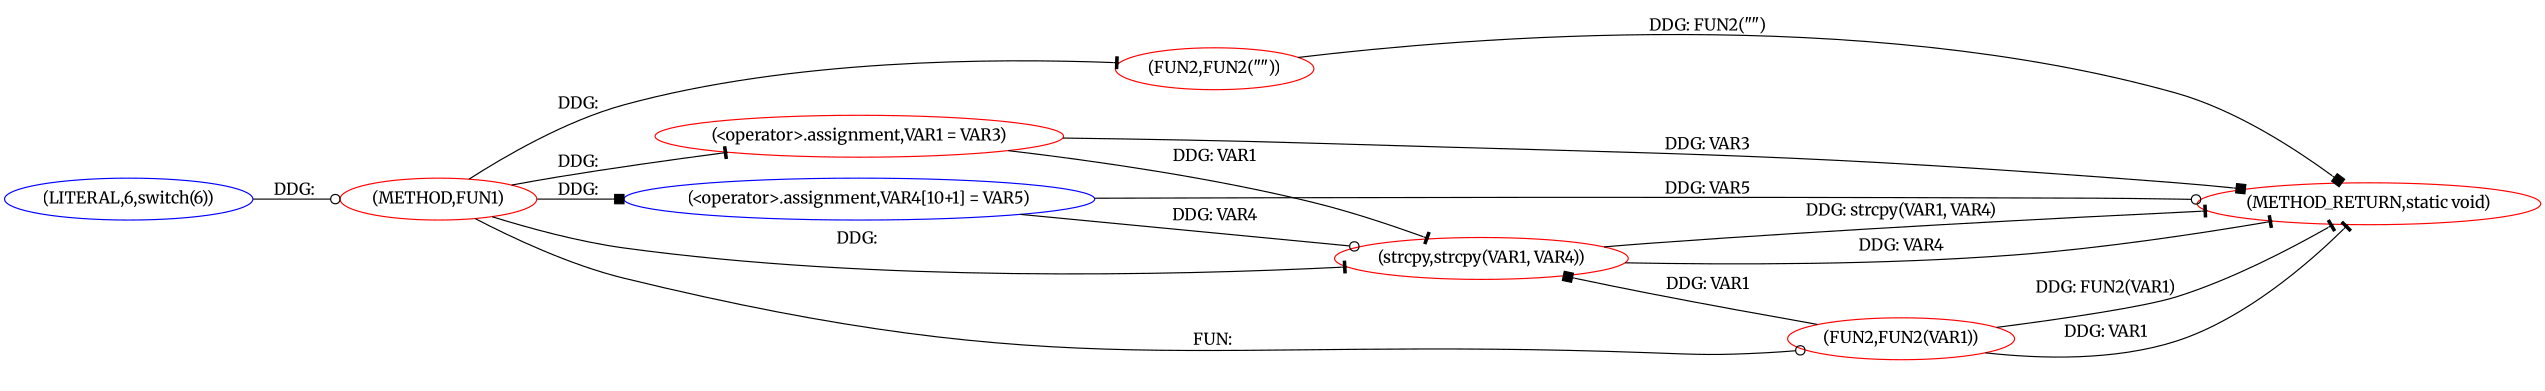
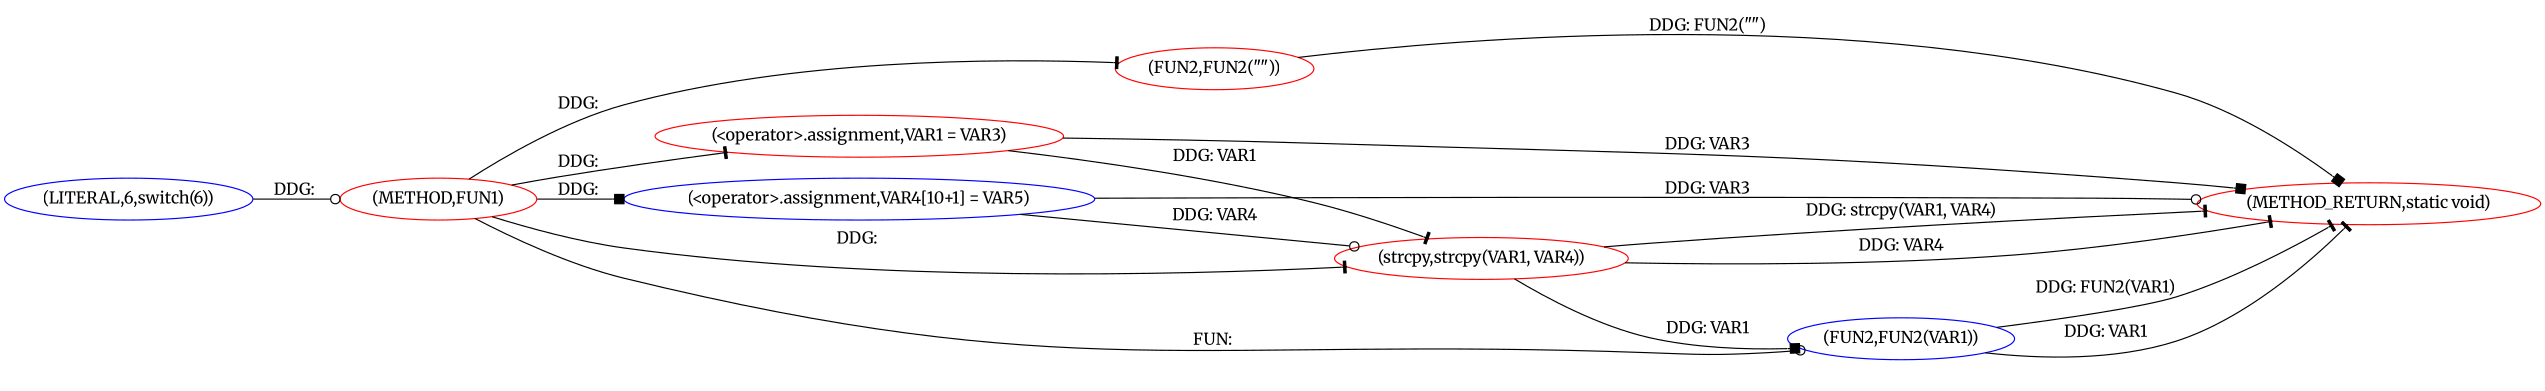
(1708, 189) -> (1708, 189)
(1696, 302) -> (1645, 337)
(1901, 339) -> (1901, 339)
